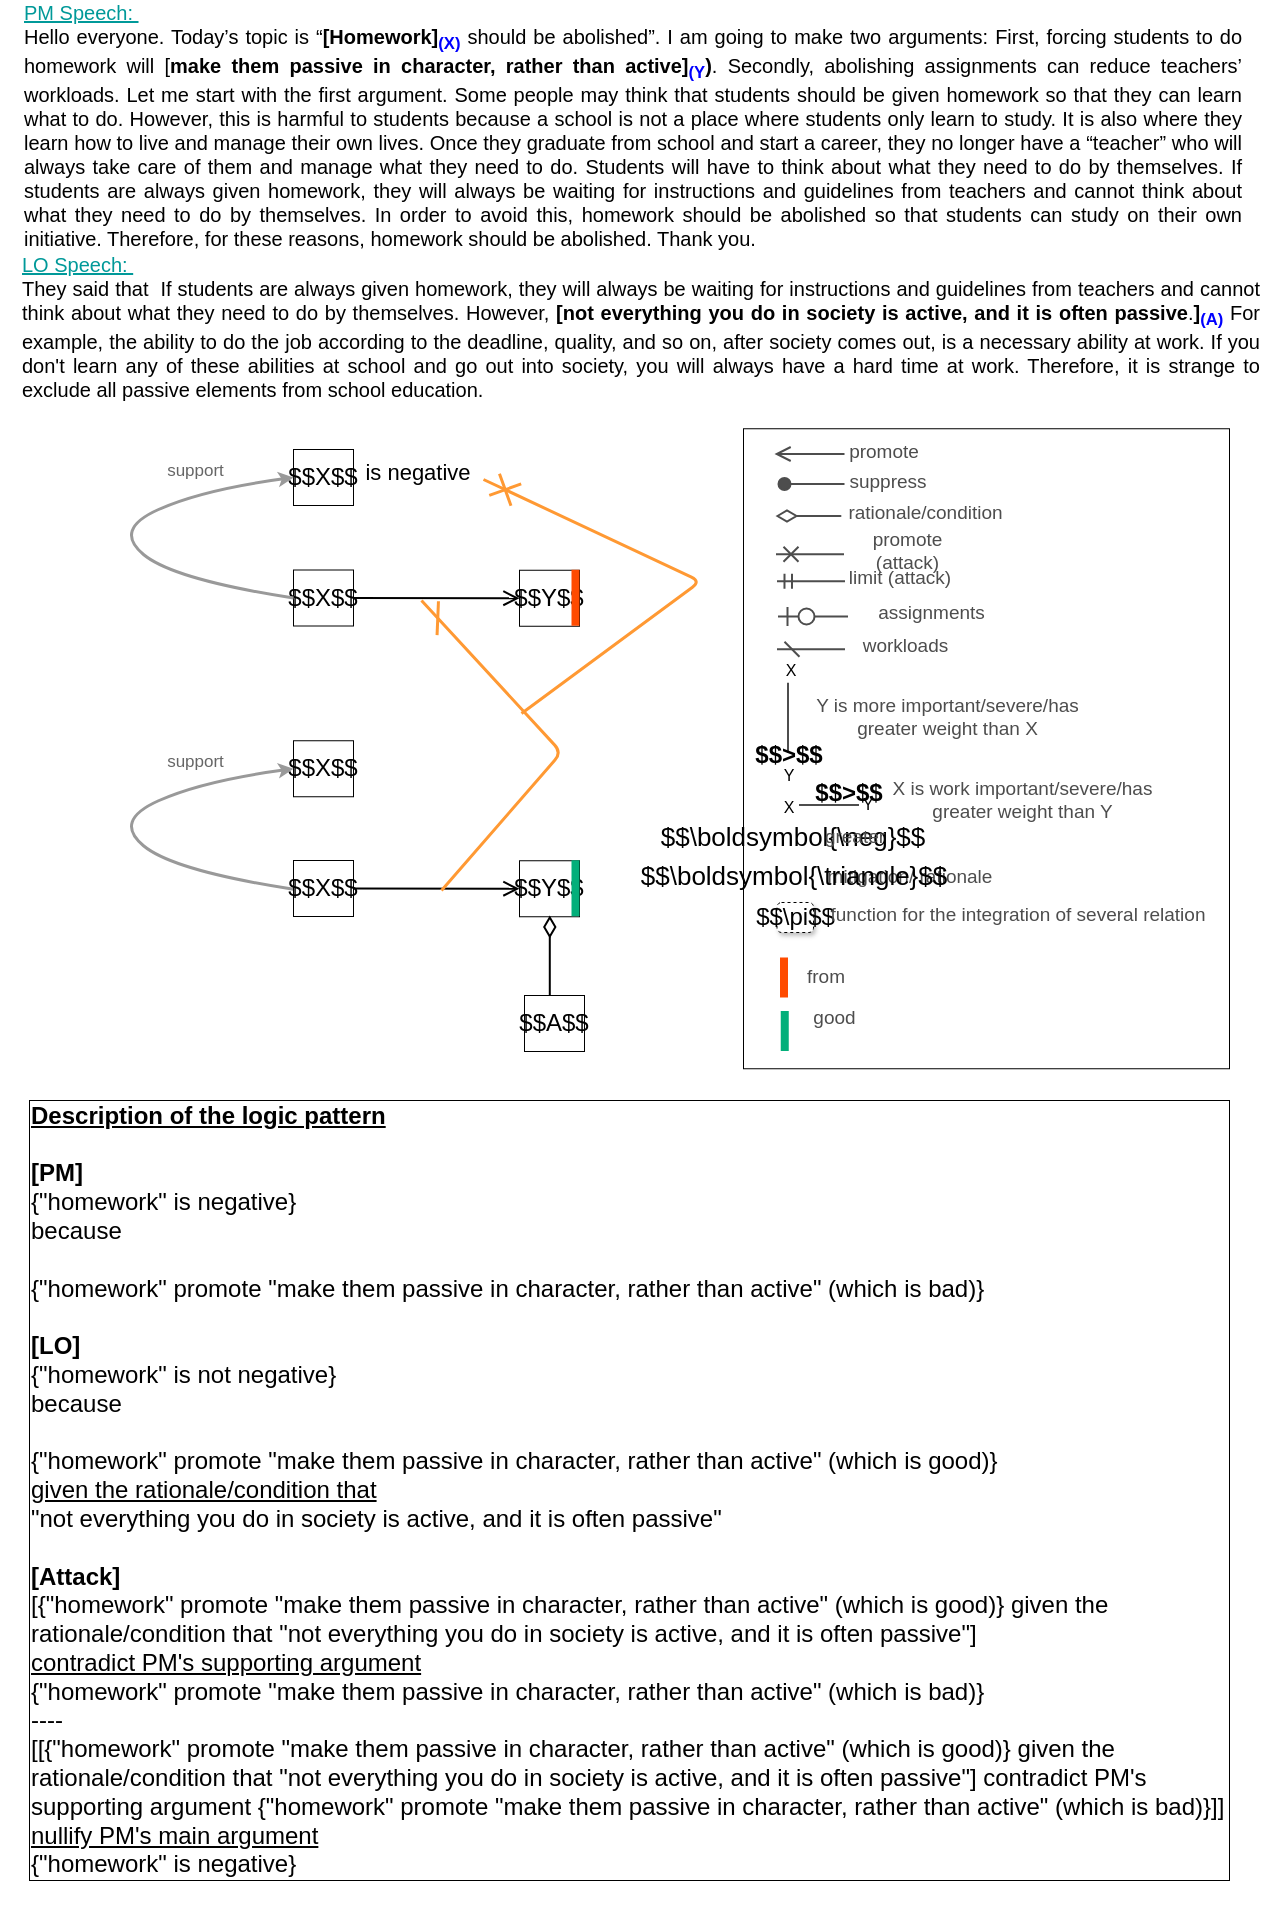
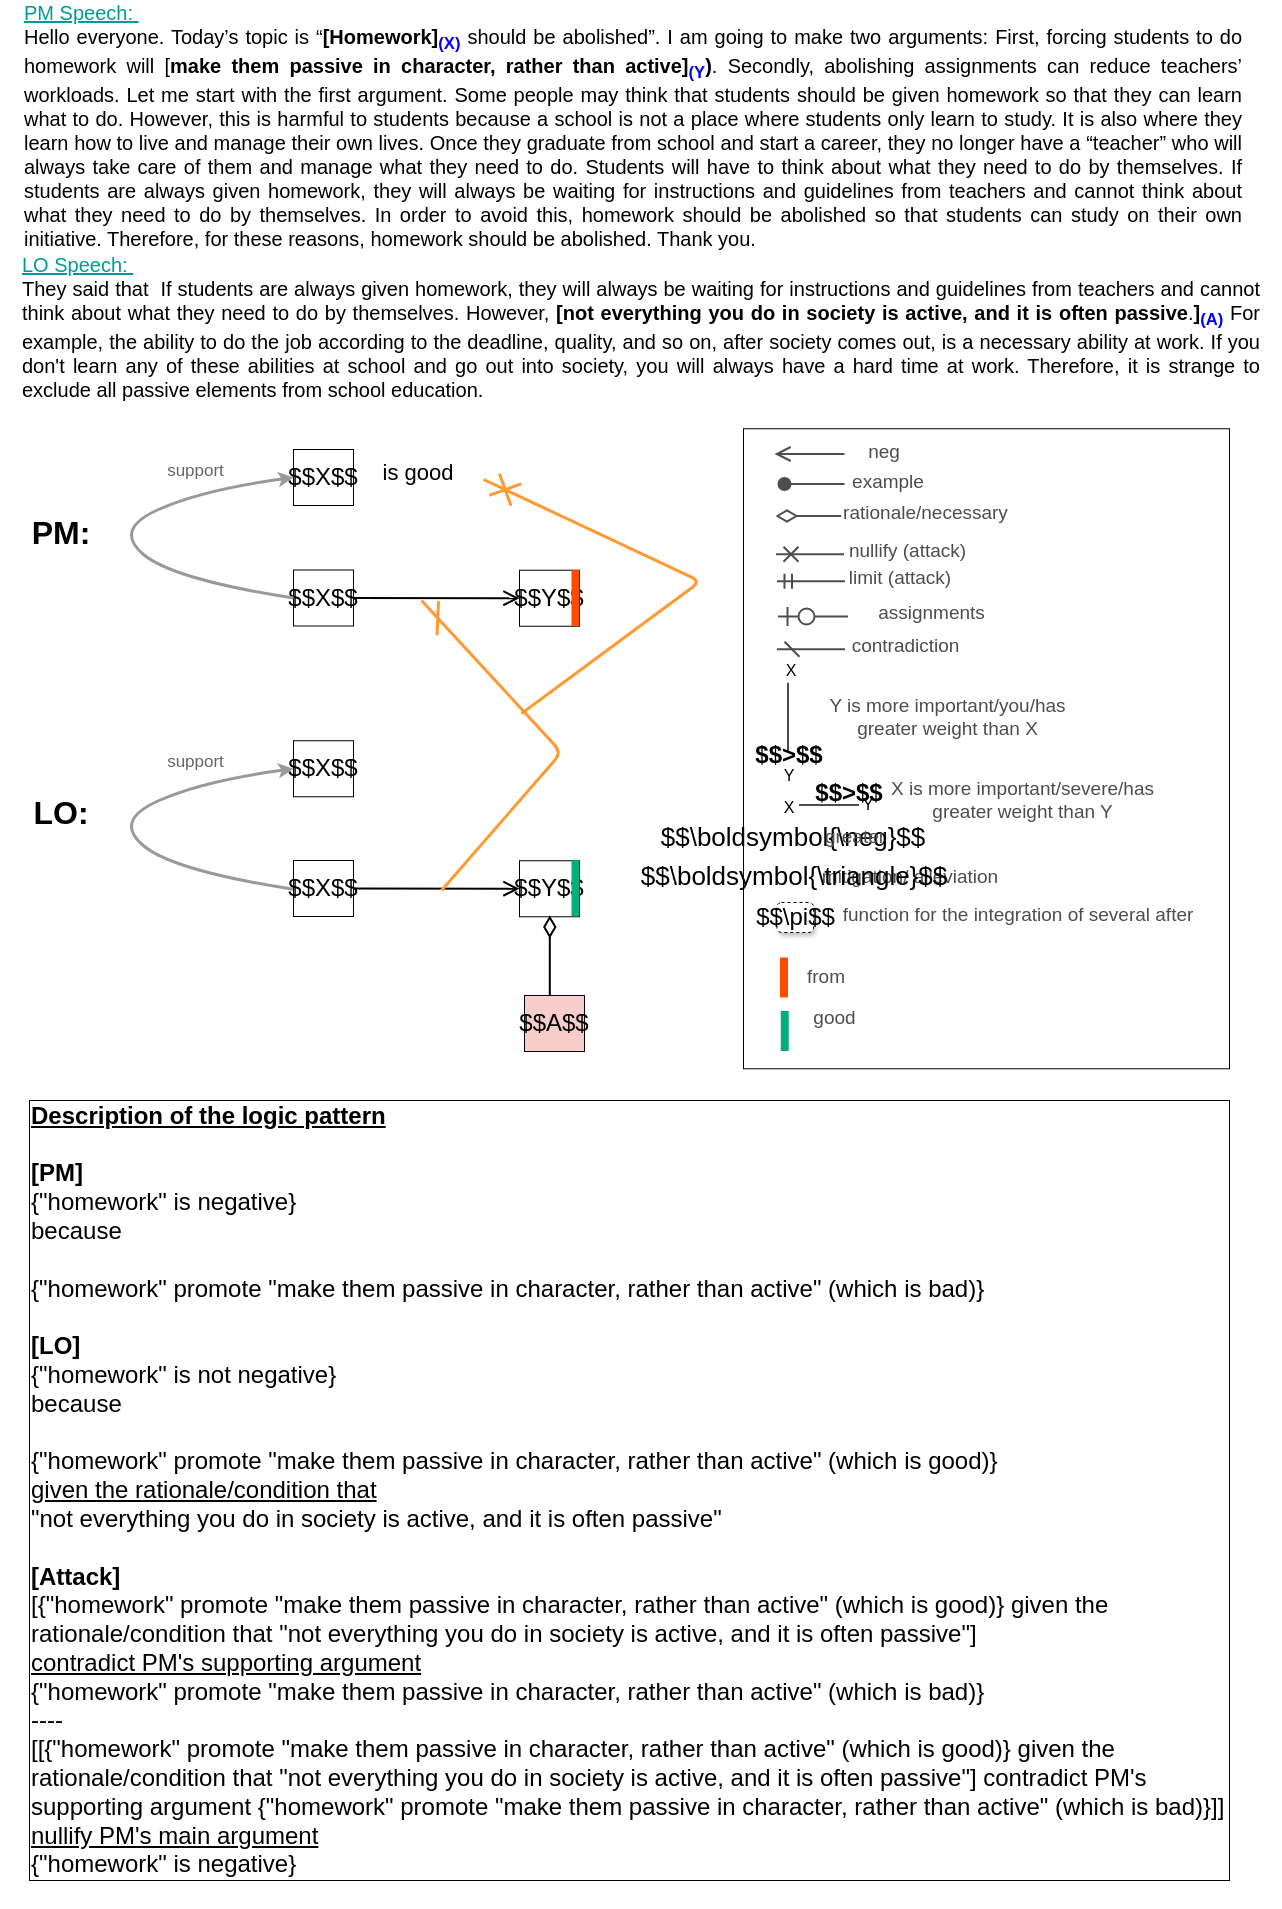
(885, 453) -> (885, 453)
(419, 474) -> (419, 474)
(889, 483) -> (889, 483)
(926, 514) -> (926, 514)
none -> (62, 534)
(908, 552) -> (908, 552)
(906, 647) -> (906, 647)
(948, 718) -> (948, 718)
(1023, 801) -> (1023, 801)
none -> (62, 814)
(911, 878) -> (911, 878)
(1019, 916) -> (1019, 916)
(555, 1024) -> (555, 1024)
